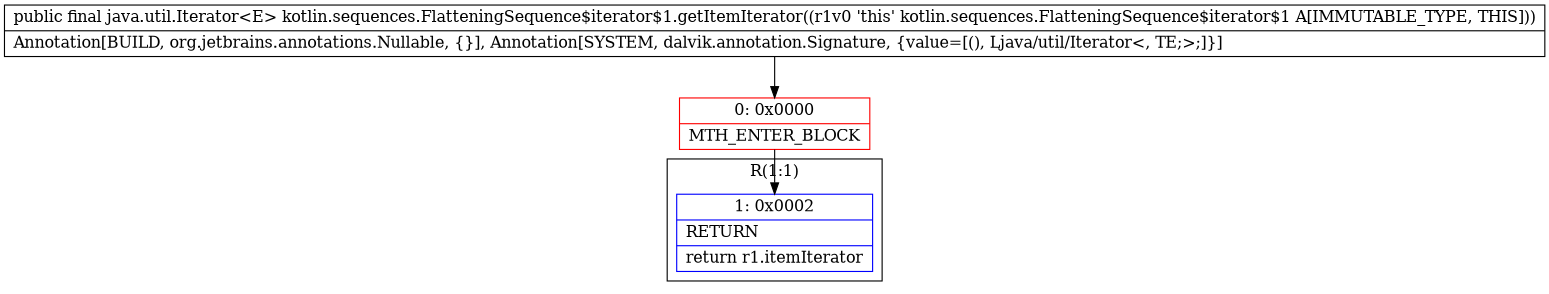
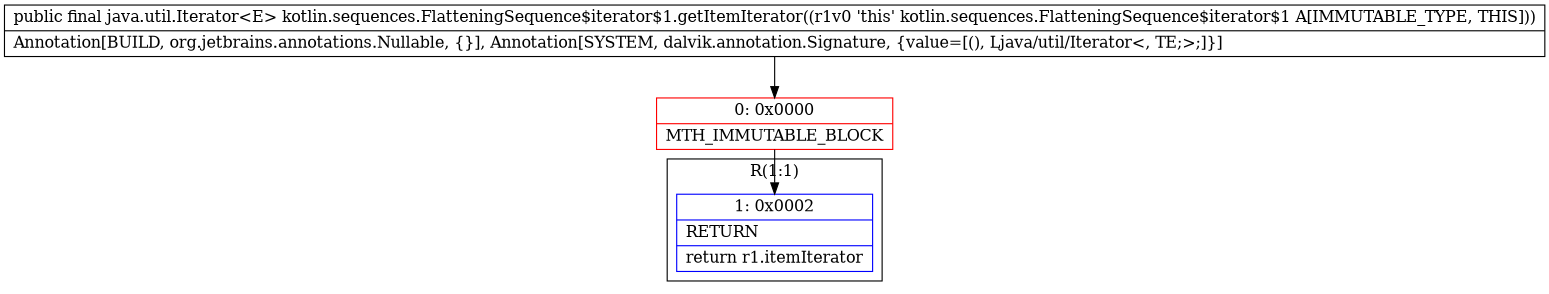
(775, 136) -> (775, 136)
